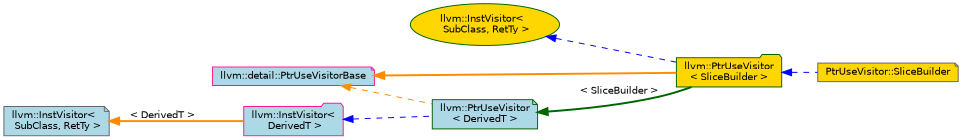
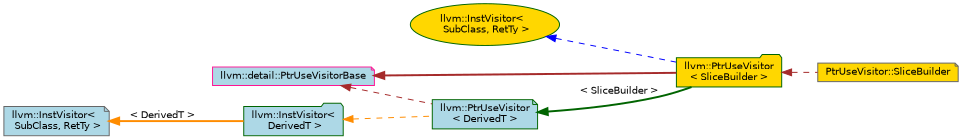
(805, 72) -> (805, 72)
(530, 74) -> (530, 74)
(391, 96) -> (391, 96)
(393, 118) -> (393, 118)
(293, 121) -> (293, 121)
